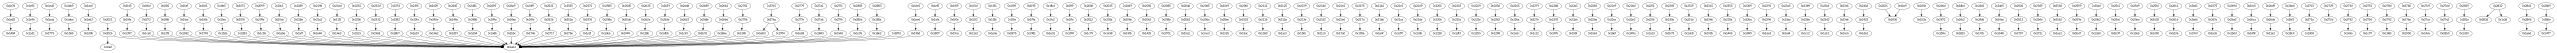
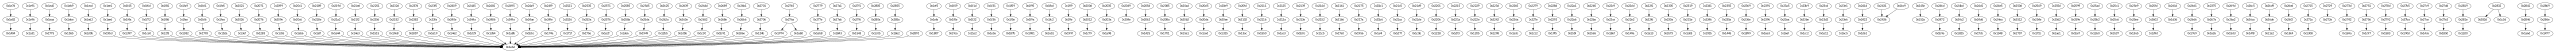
(2174, 6) -> none
(1127, 33) -> none
(307, 44) -> (374, 45)
